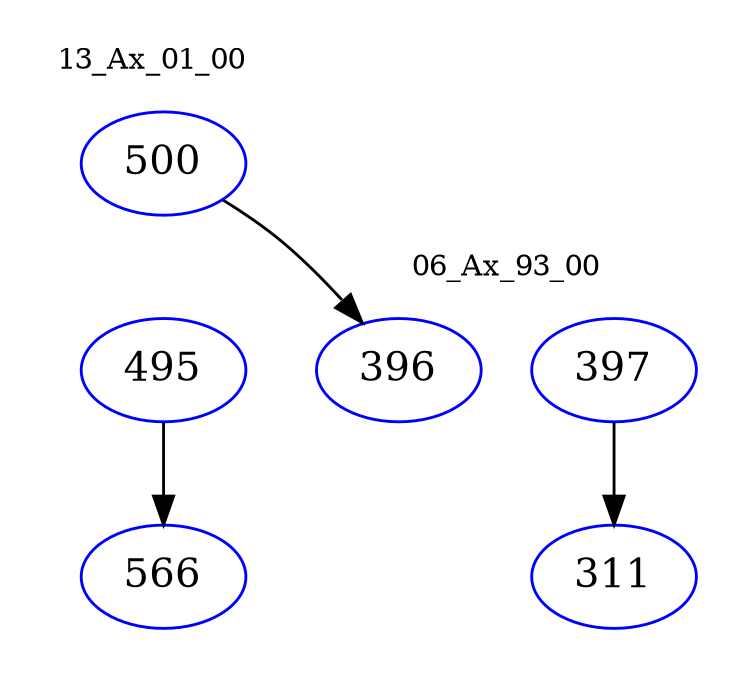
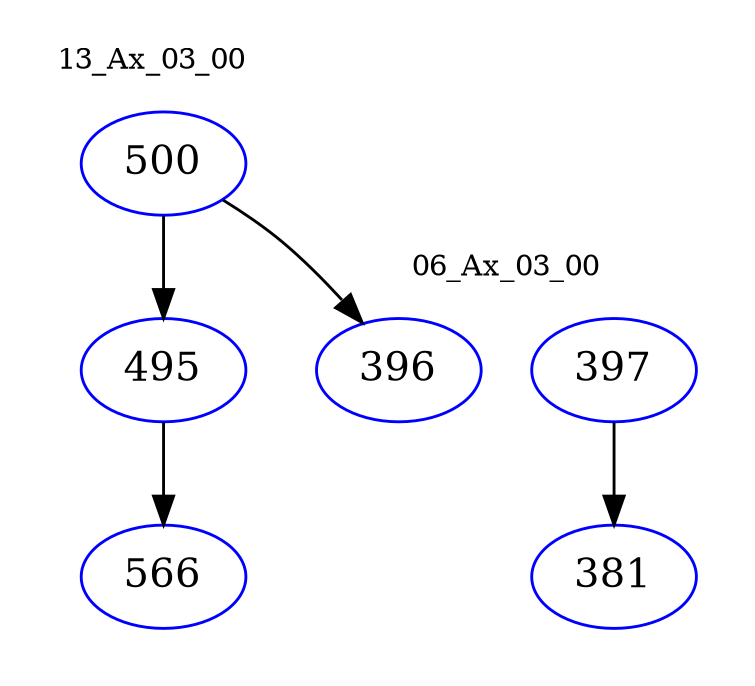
(152, 62) -> (152, 62)
none -> (164, 253)
(506, 268) -> (506, 268)
(614, 577) -> (614, 577)
